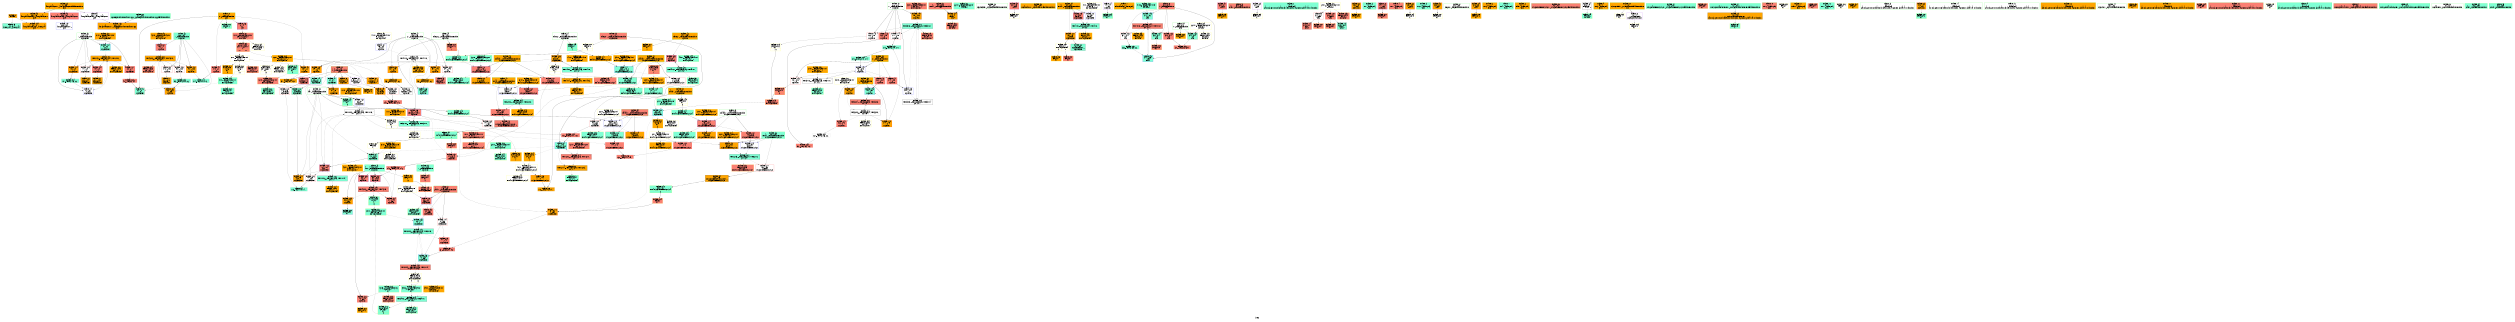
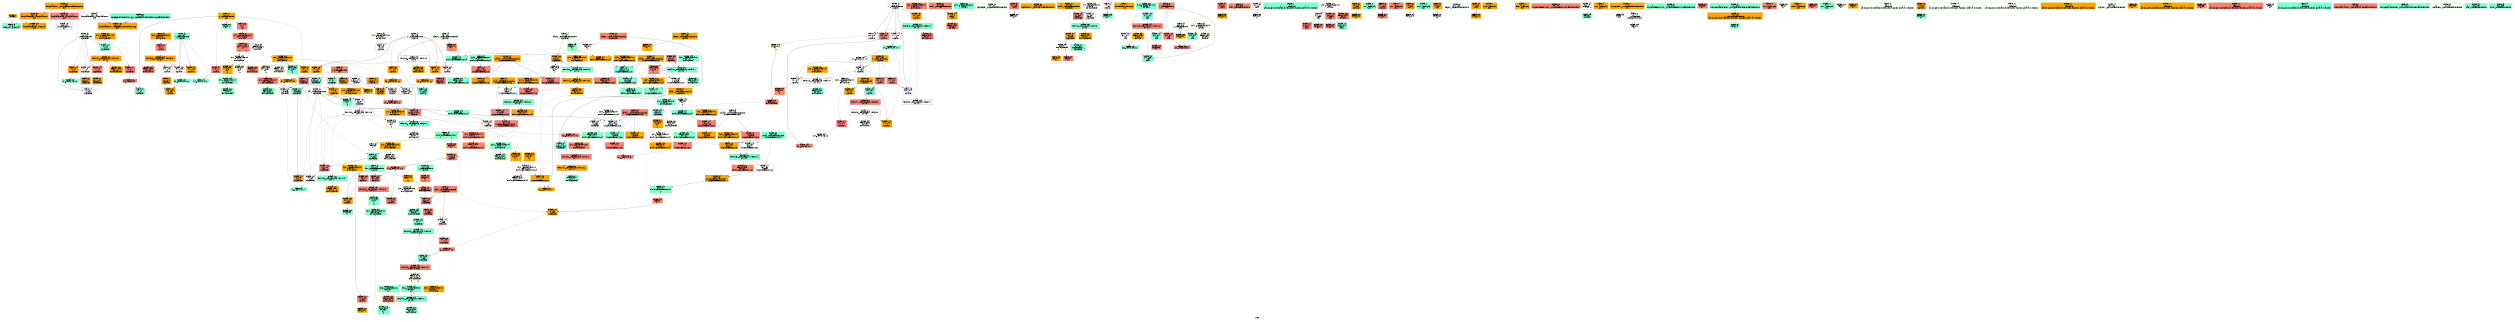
(1506, 6) -> none
(860, 58) -> (860, 58)
